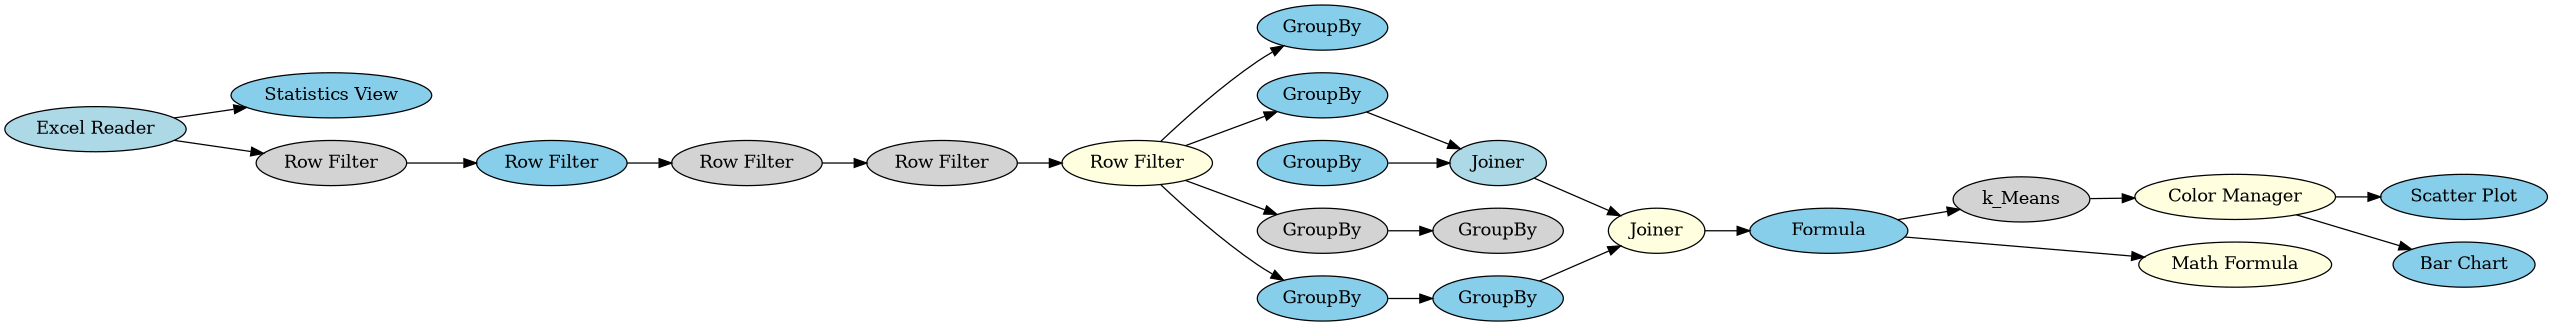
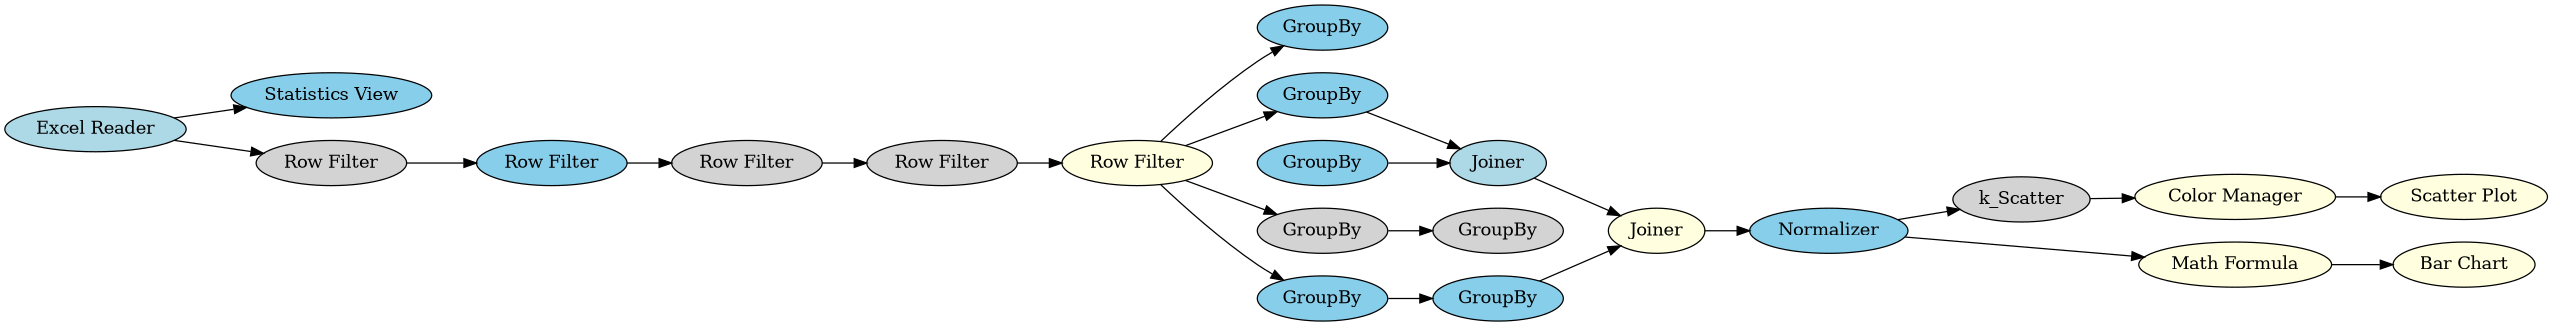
(2464, 197) -> (2464, 197)
(2021, 199) -> (2021, 199)
(2348, 230) -> (2356, 265)
(1829, 231) -> (1829, 231)
(2464, 265) -> (2464, 265)
